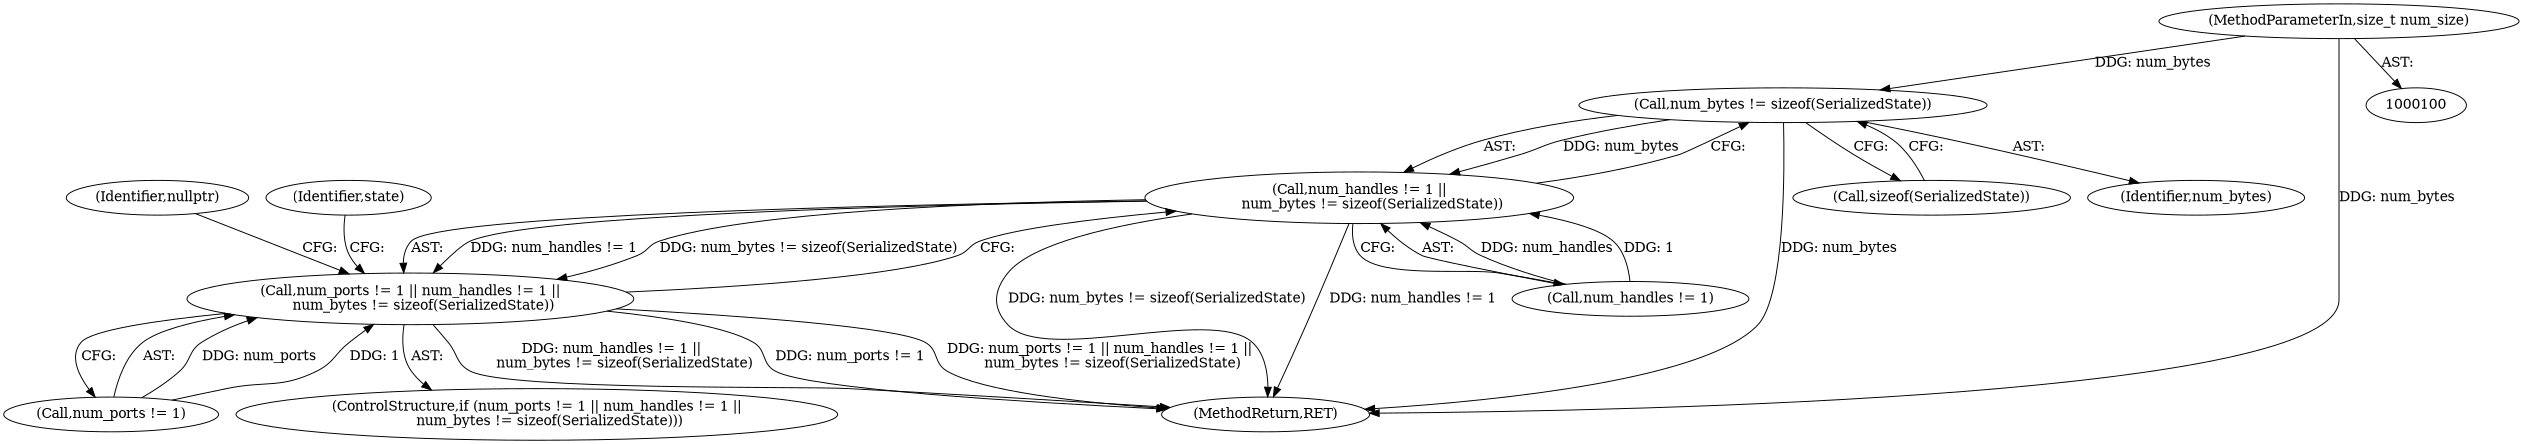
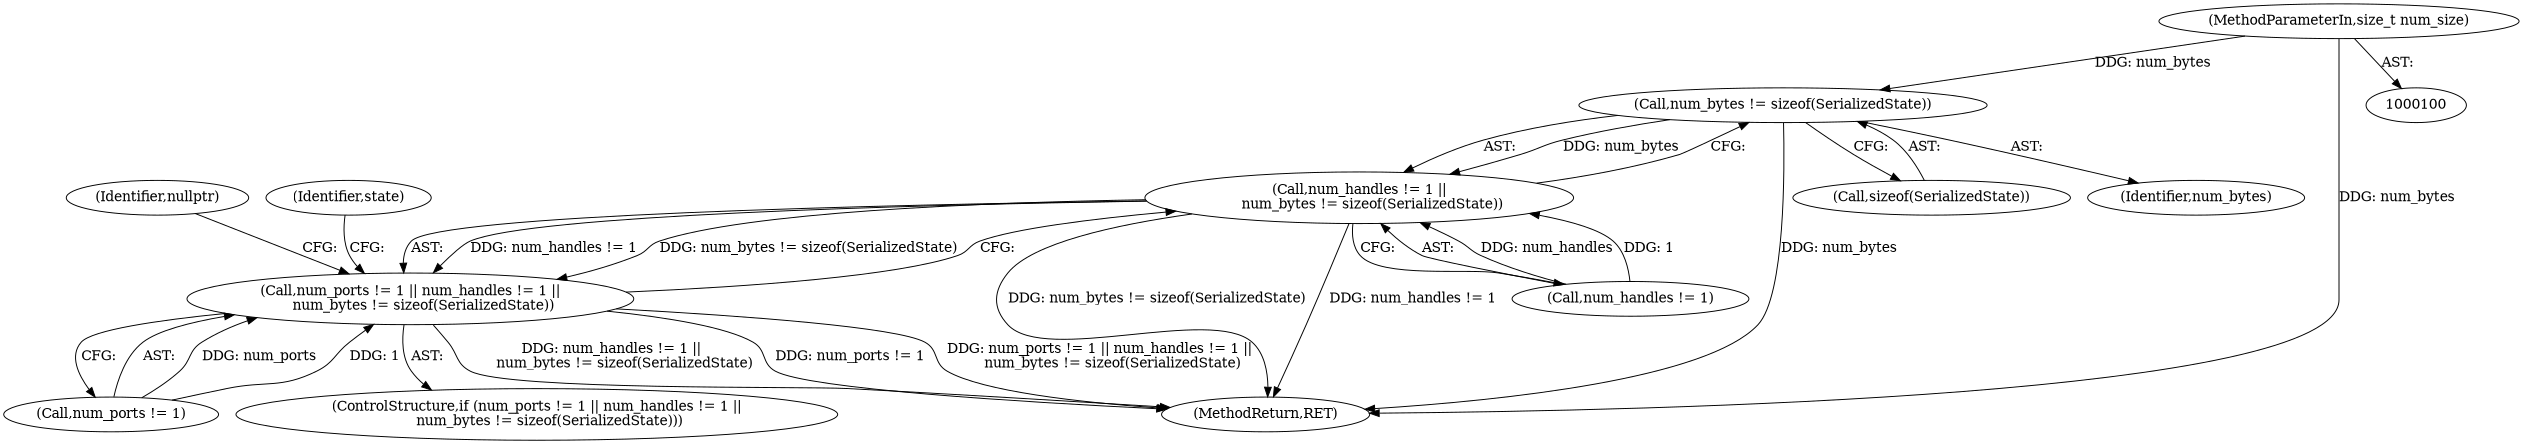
(1928, 147) -> (1927, 147)
